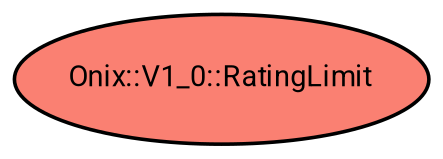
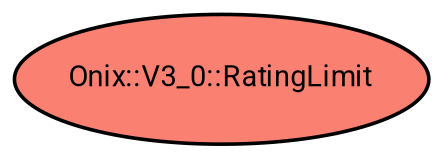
(222, 79) -> (222, 79)
